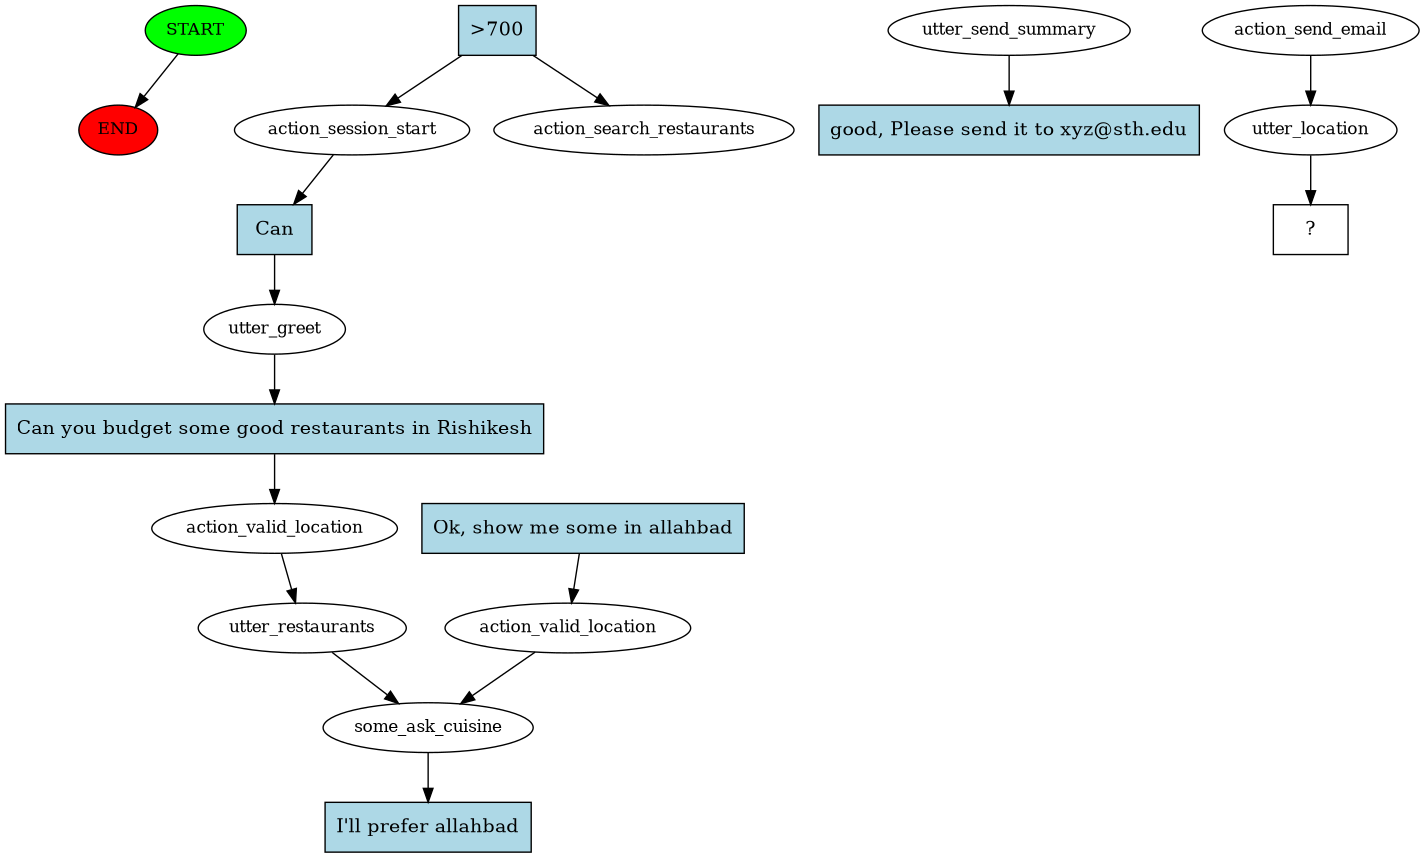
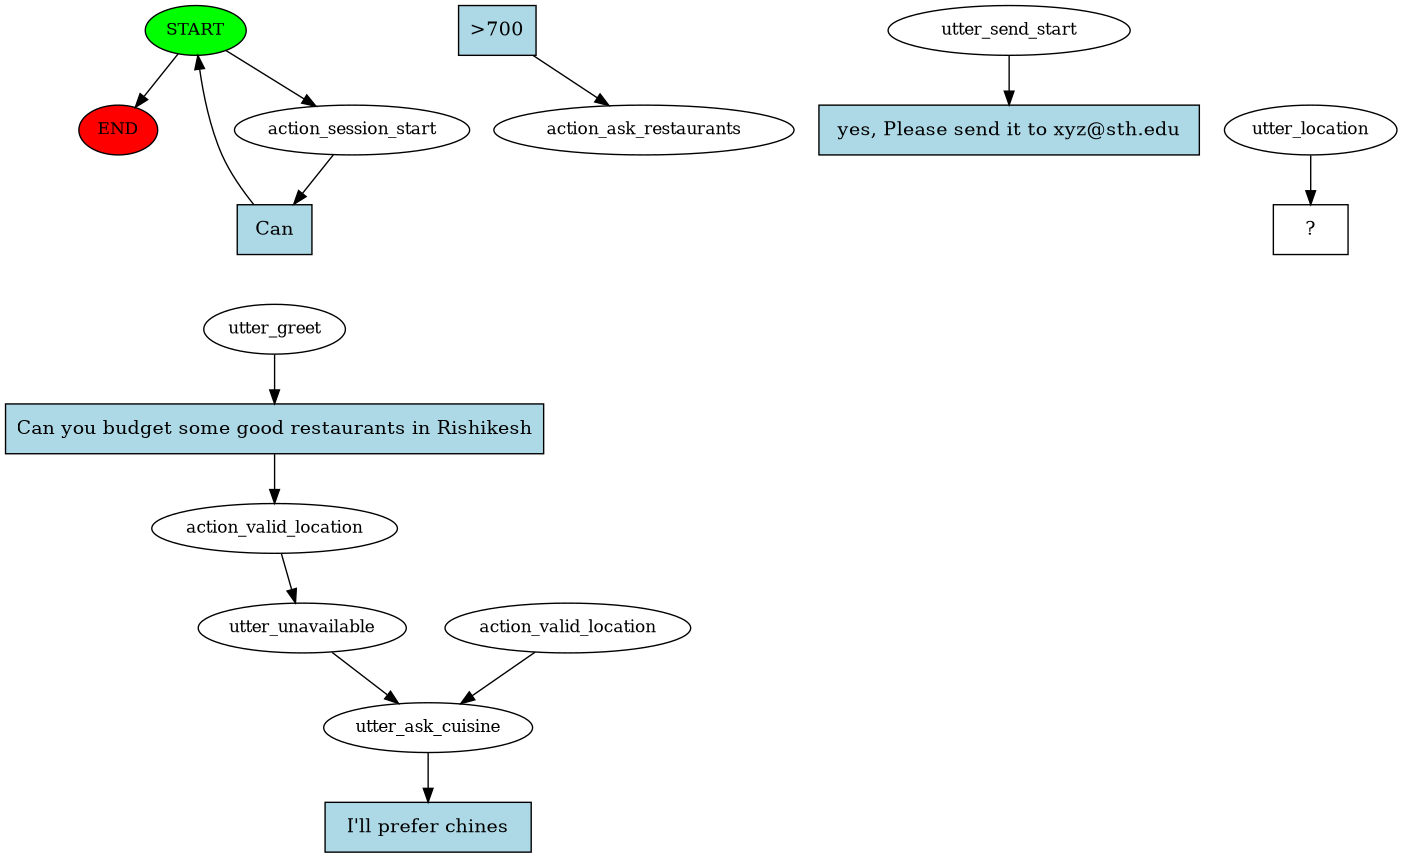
(1009, 30) -> (1009, 30)
(1311, 30) -> none
(430, 77) -> (265, 75)
(644, 130) -> (644, 130)
(1009, 130) -> (1009, 130)
(275, 273) -> (217, 141)
(583, 528) -> none
(302, 628) -> (302, 628)
(428, 728) -> (428, 728)
(428, 827) -> (428, 827)
